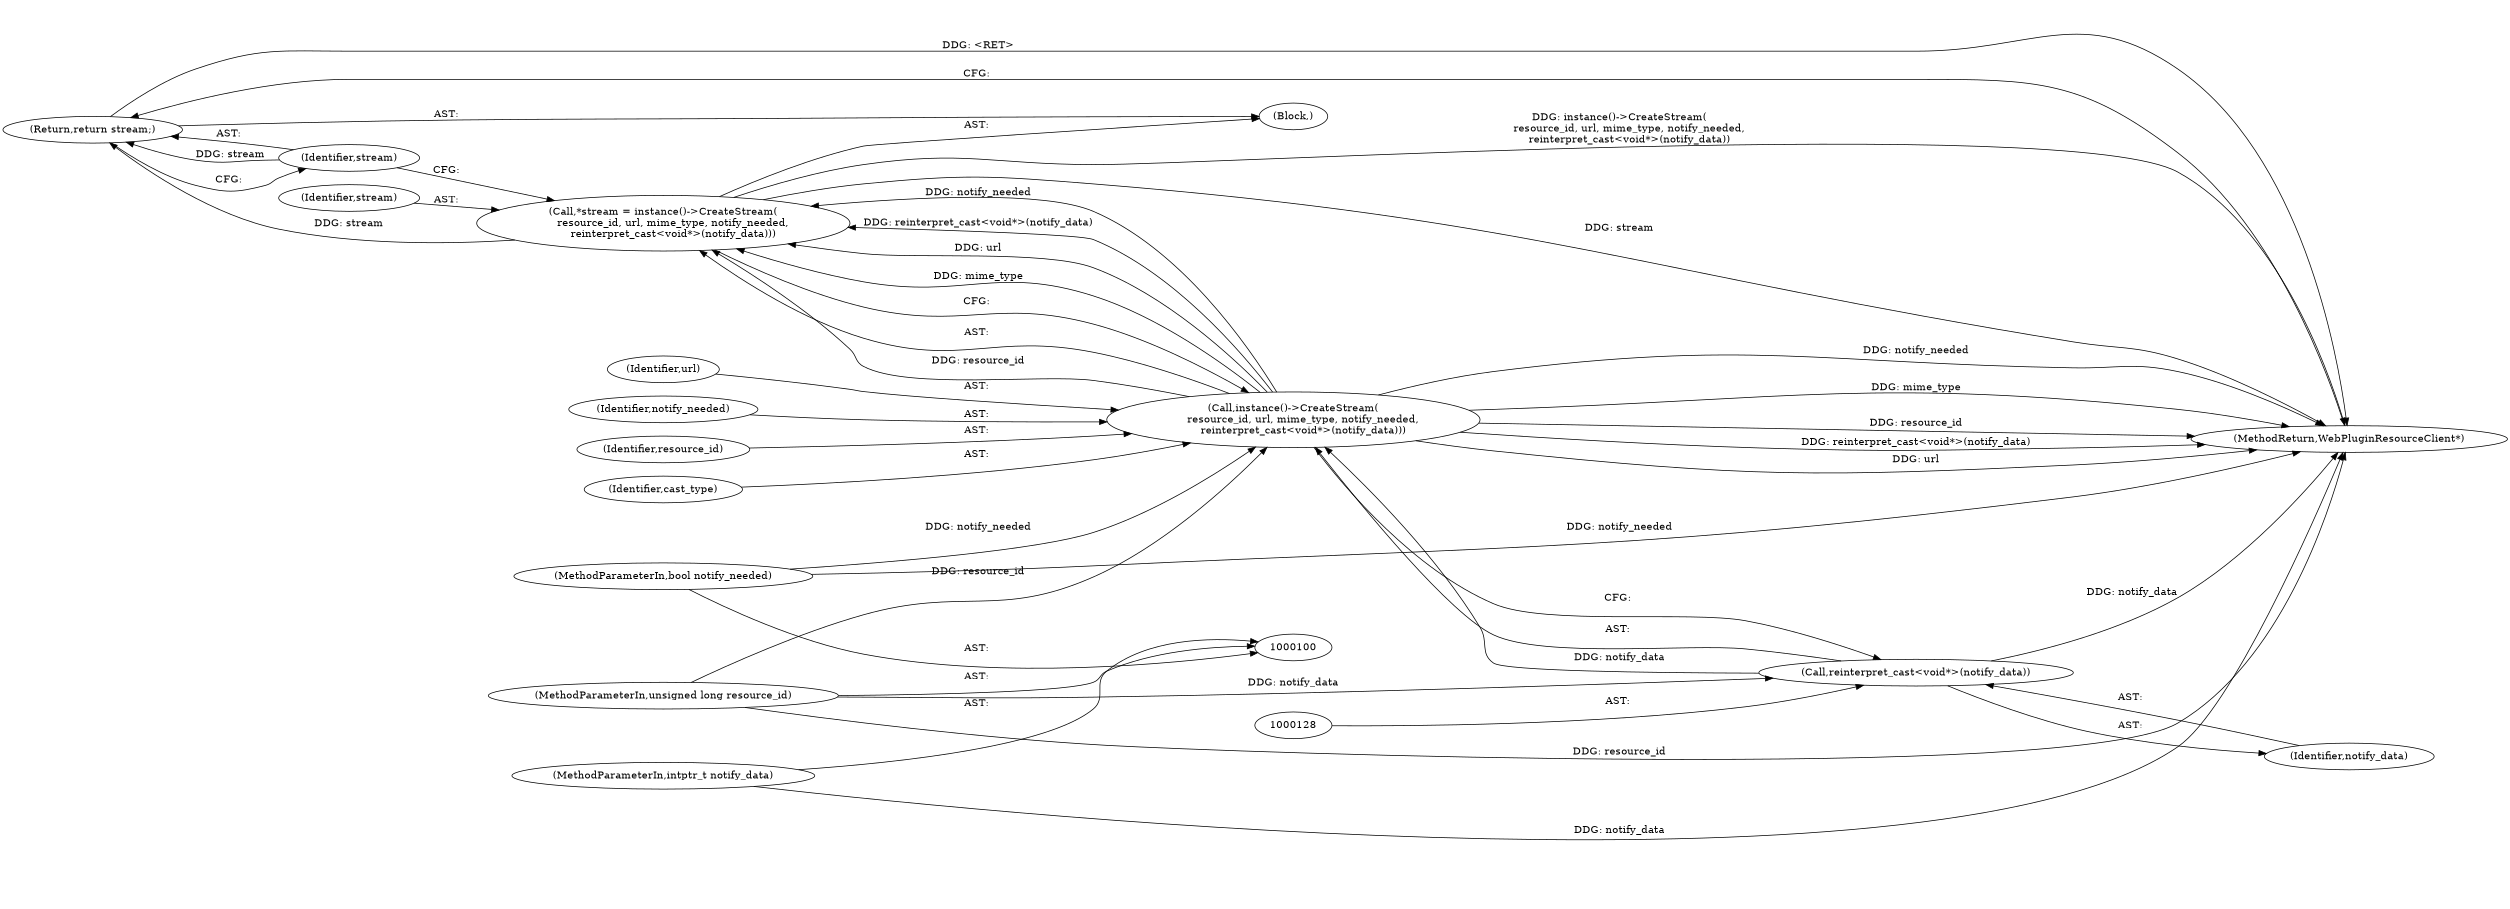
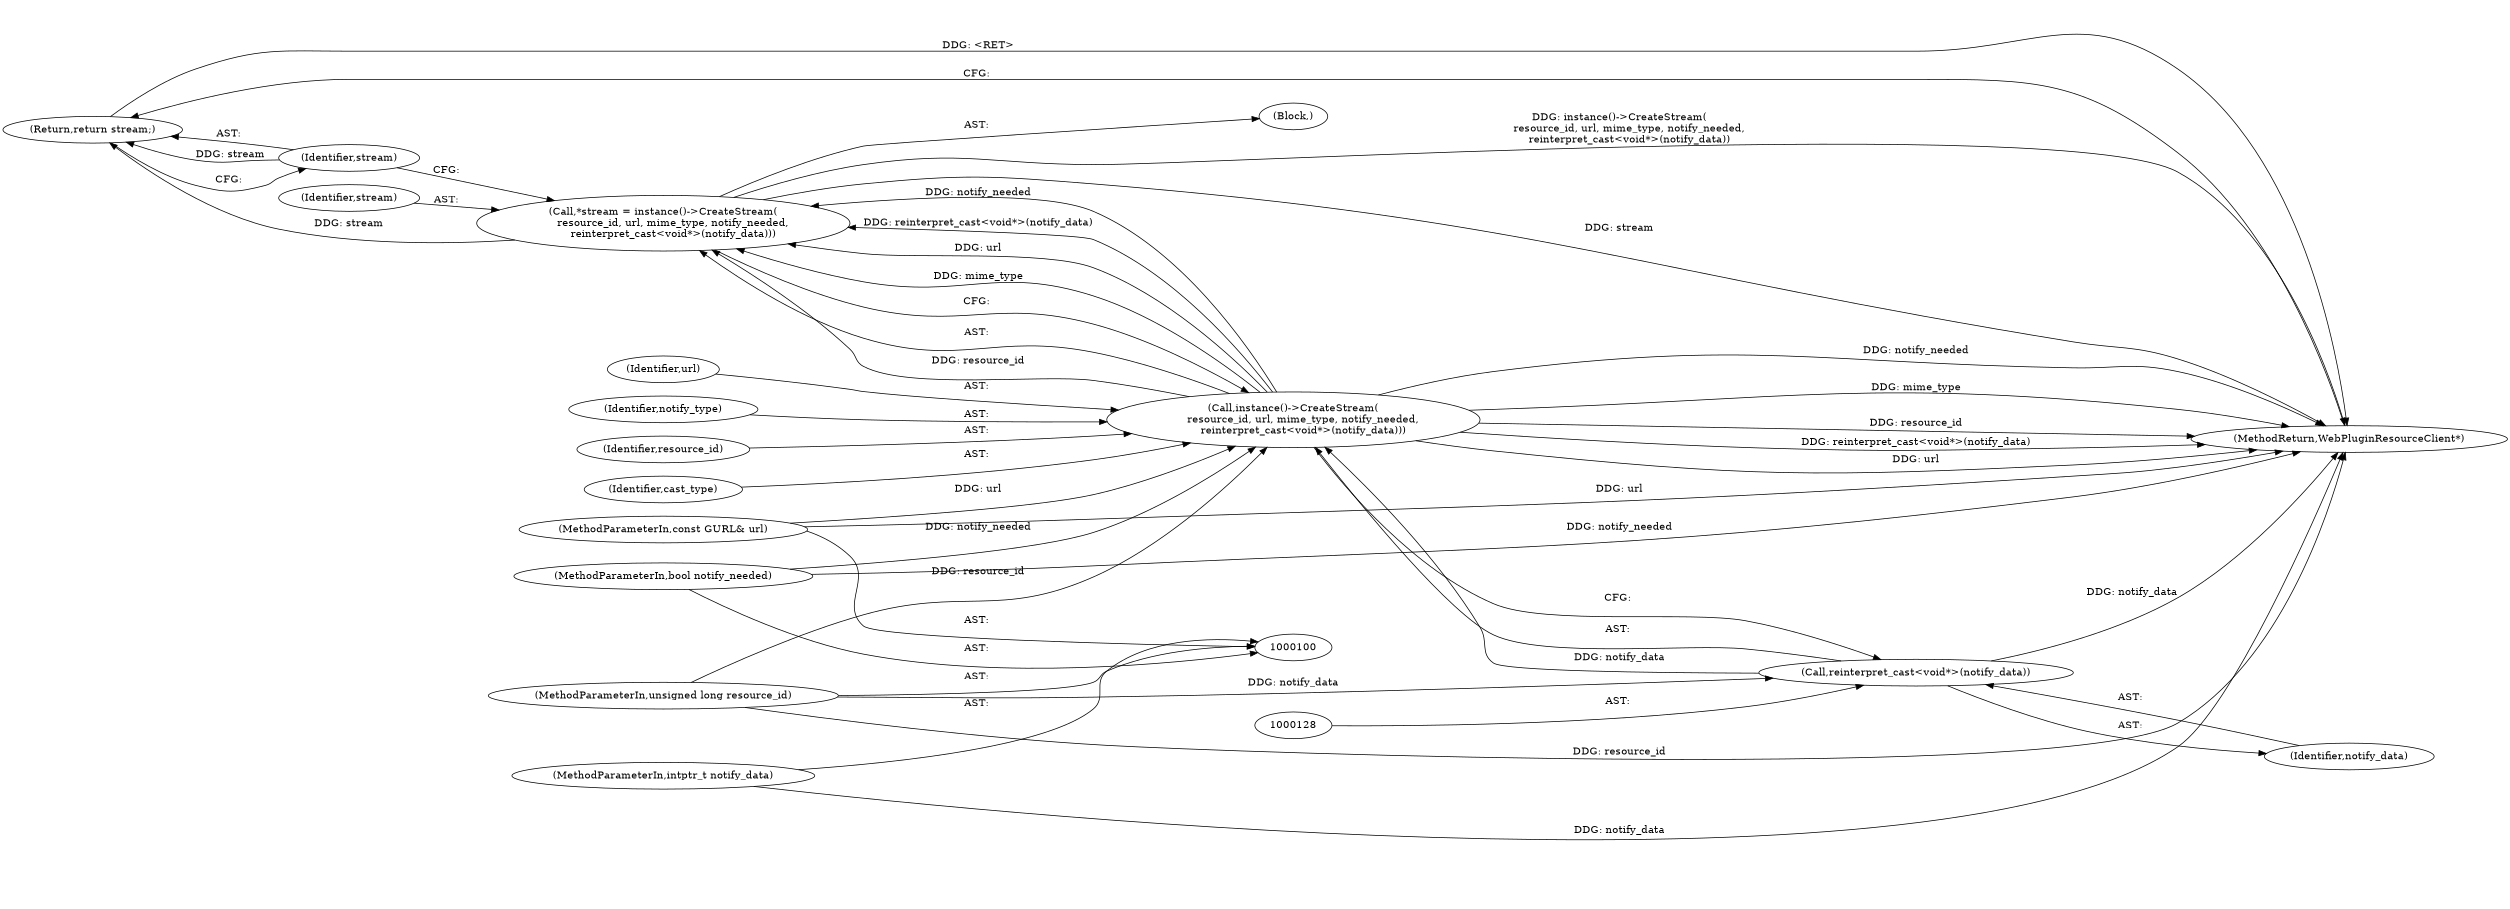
(715, 119) -> none
(663, 409) -> (663, 409)
none -> (663, 530)
